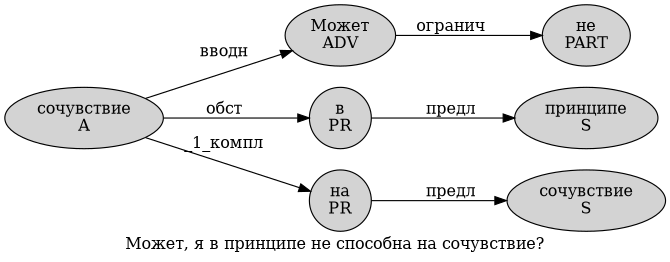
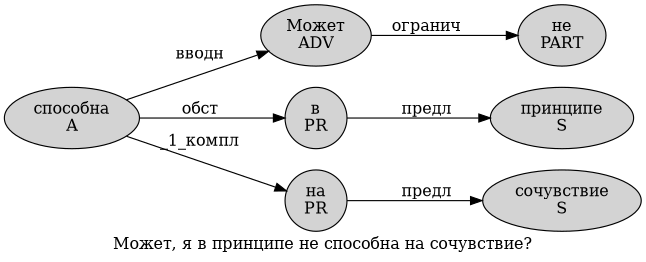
(84, 118) -> (72, 118)
